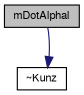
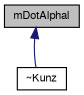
(49, 42) -> (34, 53)
